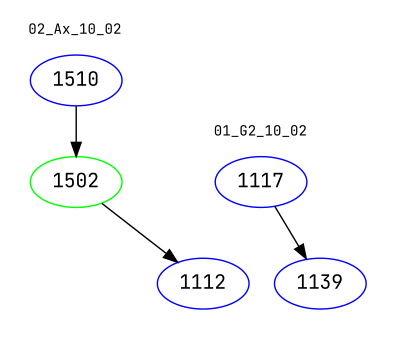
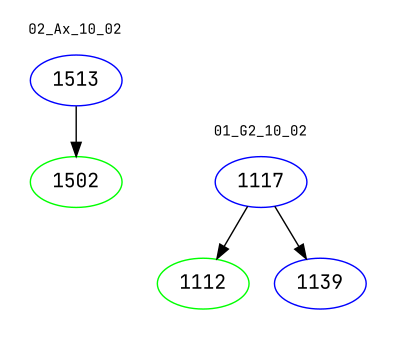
(76, 80) -> (76, 80)
(134, 228) -> (236, 226)
(203, 284) -> (203, 284)
